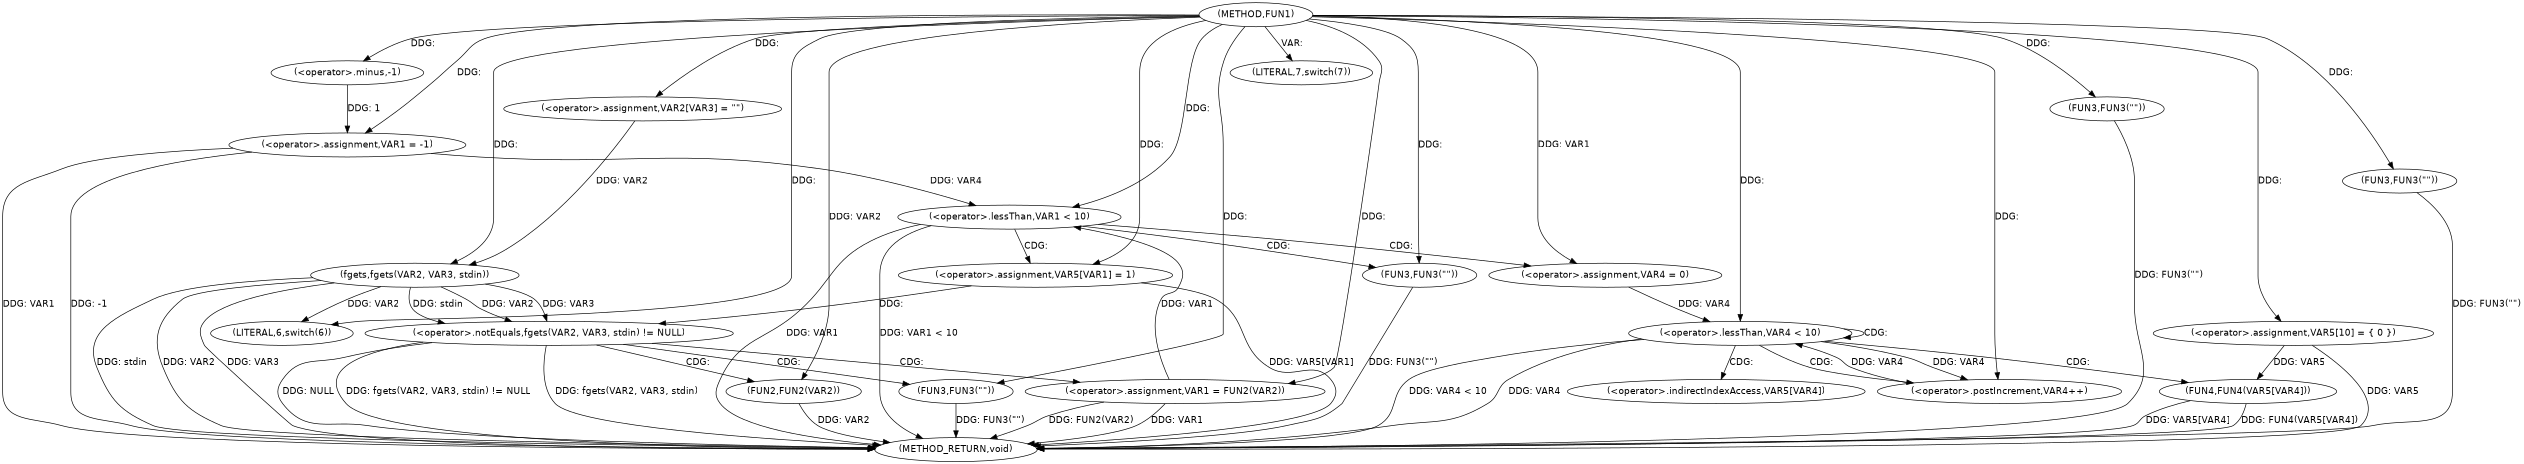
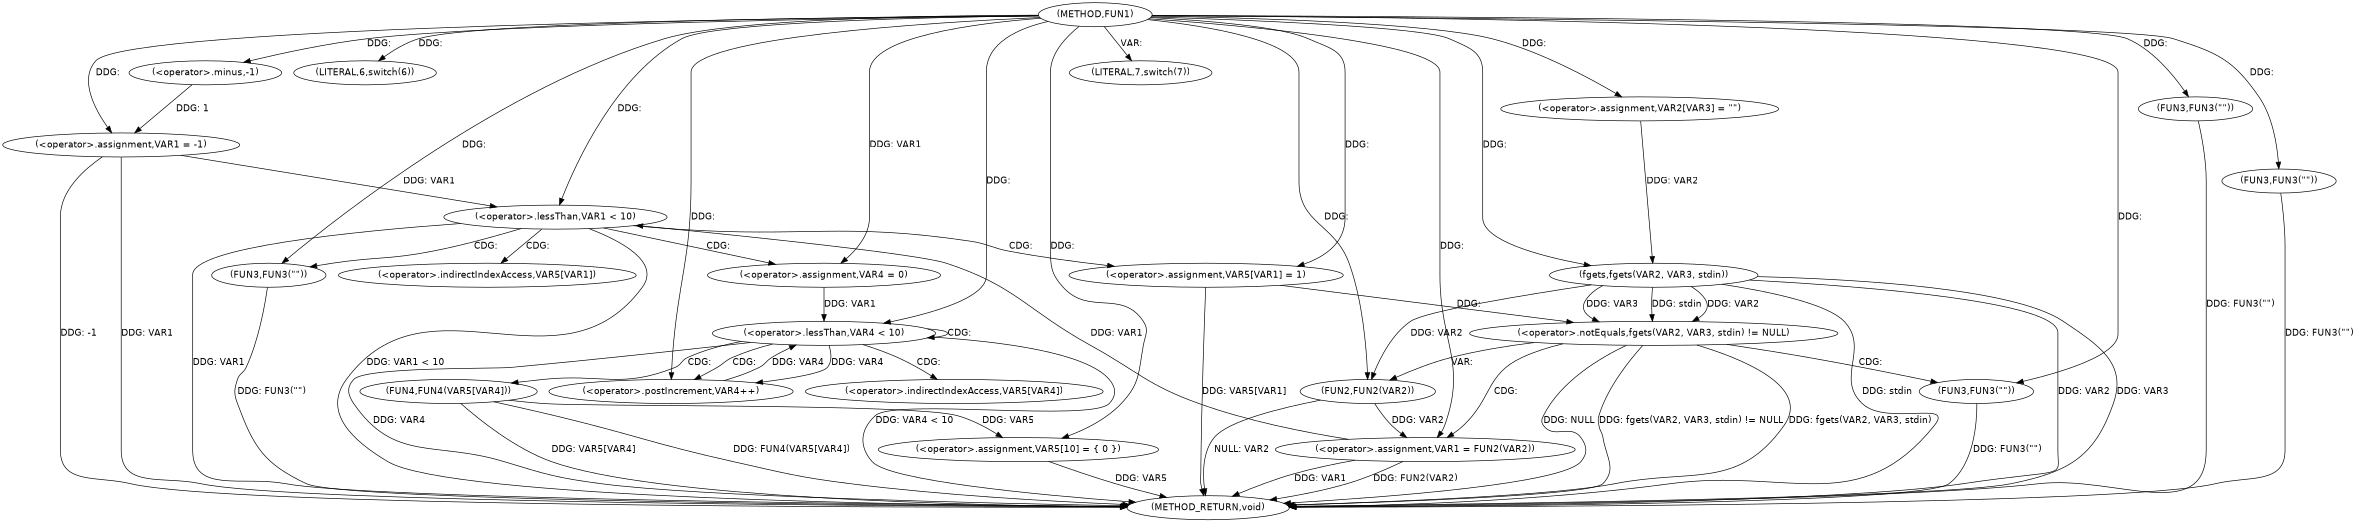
(956, 181) -> (430, 181)
(855, 217) -> (1338, 217)
none -> (487, 275)
(344, 301) -> (1475, 304)
(1705, 304) -> (850, 304)
(2273, 360) -> (755, 406)
(699, 362) -> (1464, 362)
none -> (1387, 420)
(844, 421) -> (1242, 450)
